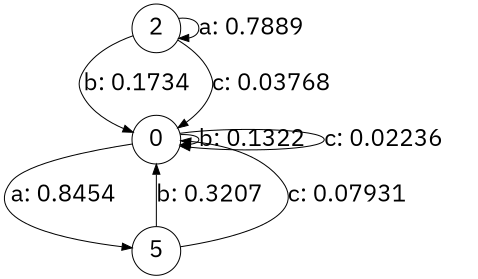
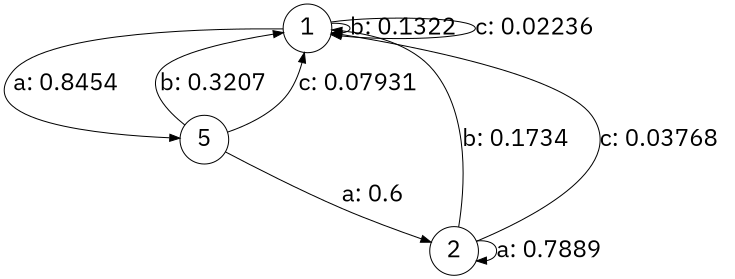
(156, 140) -> (307, 28)
none -> (322, 199)
